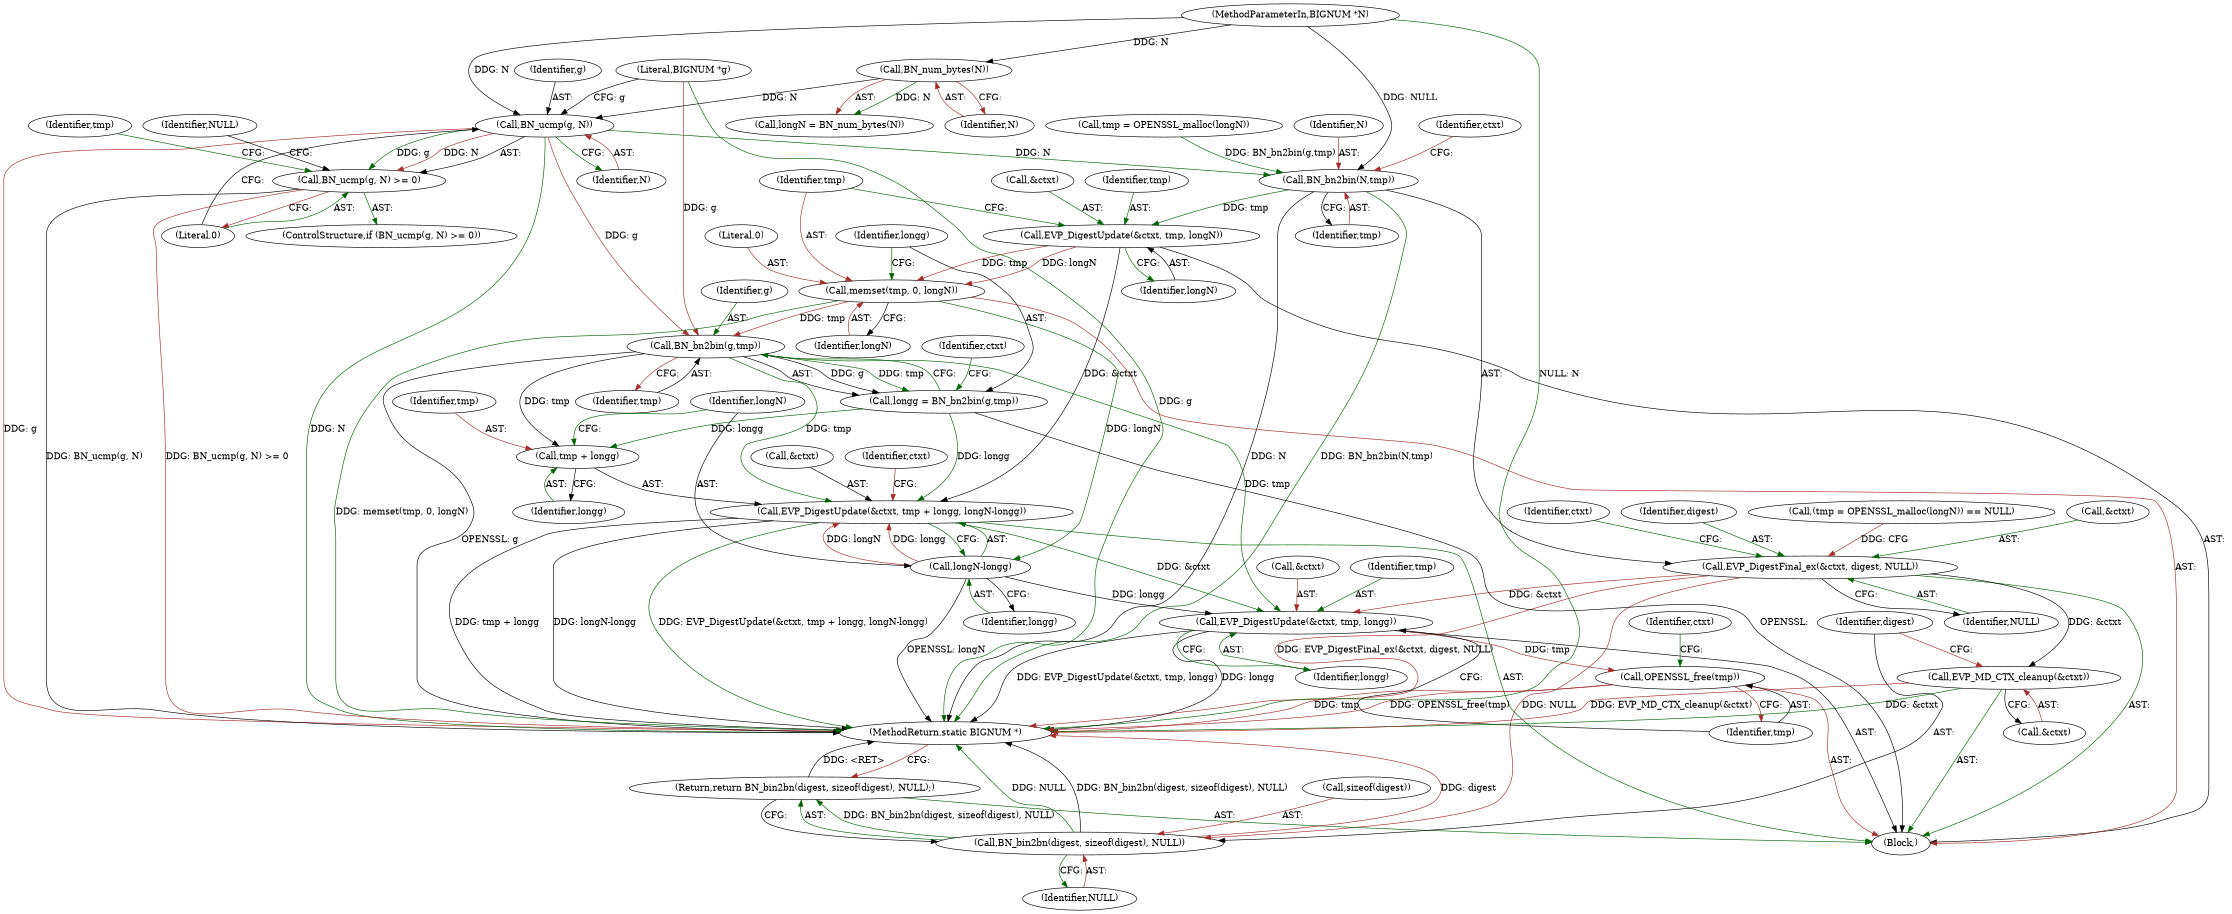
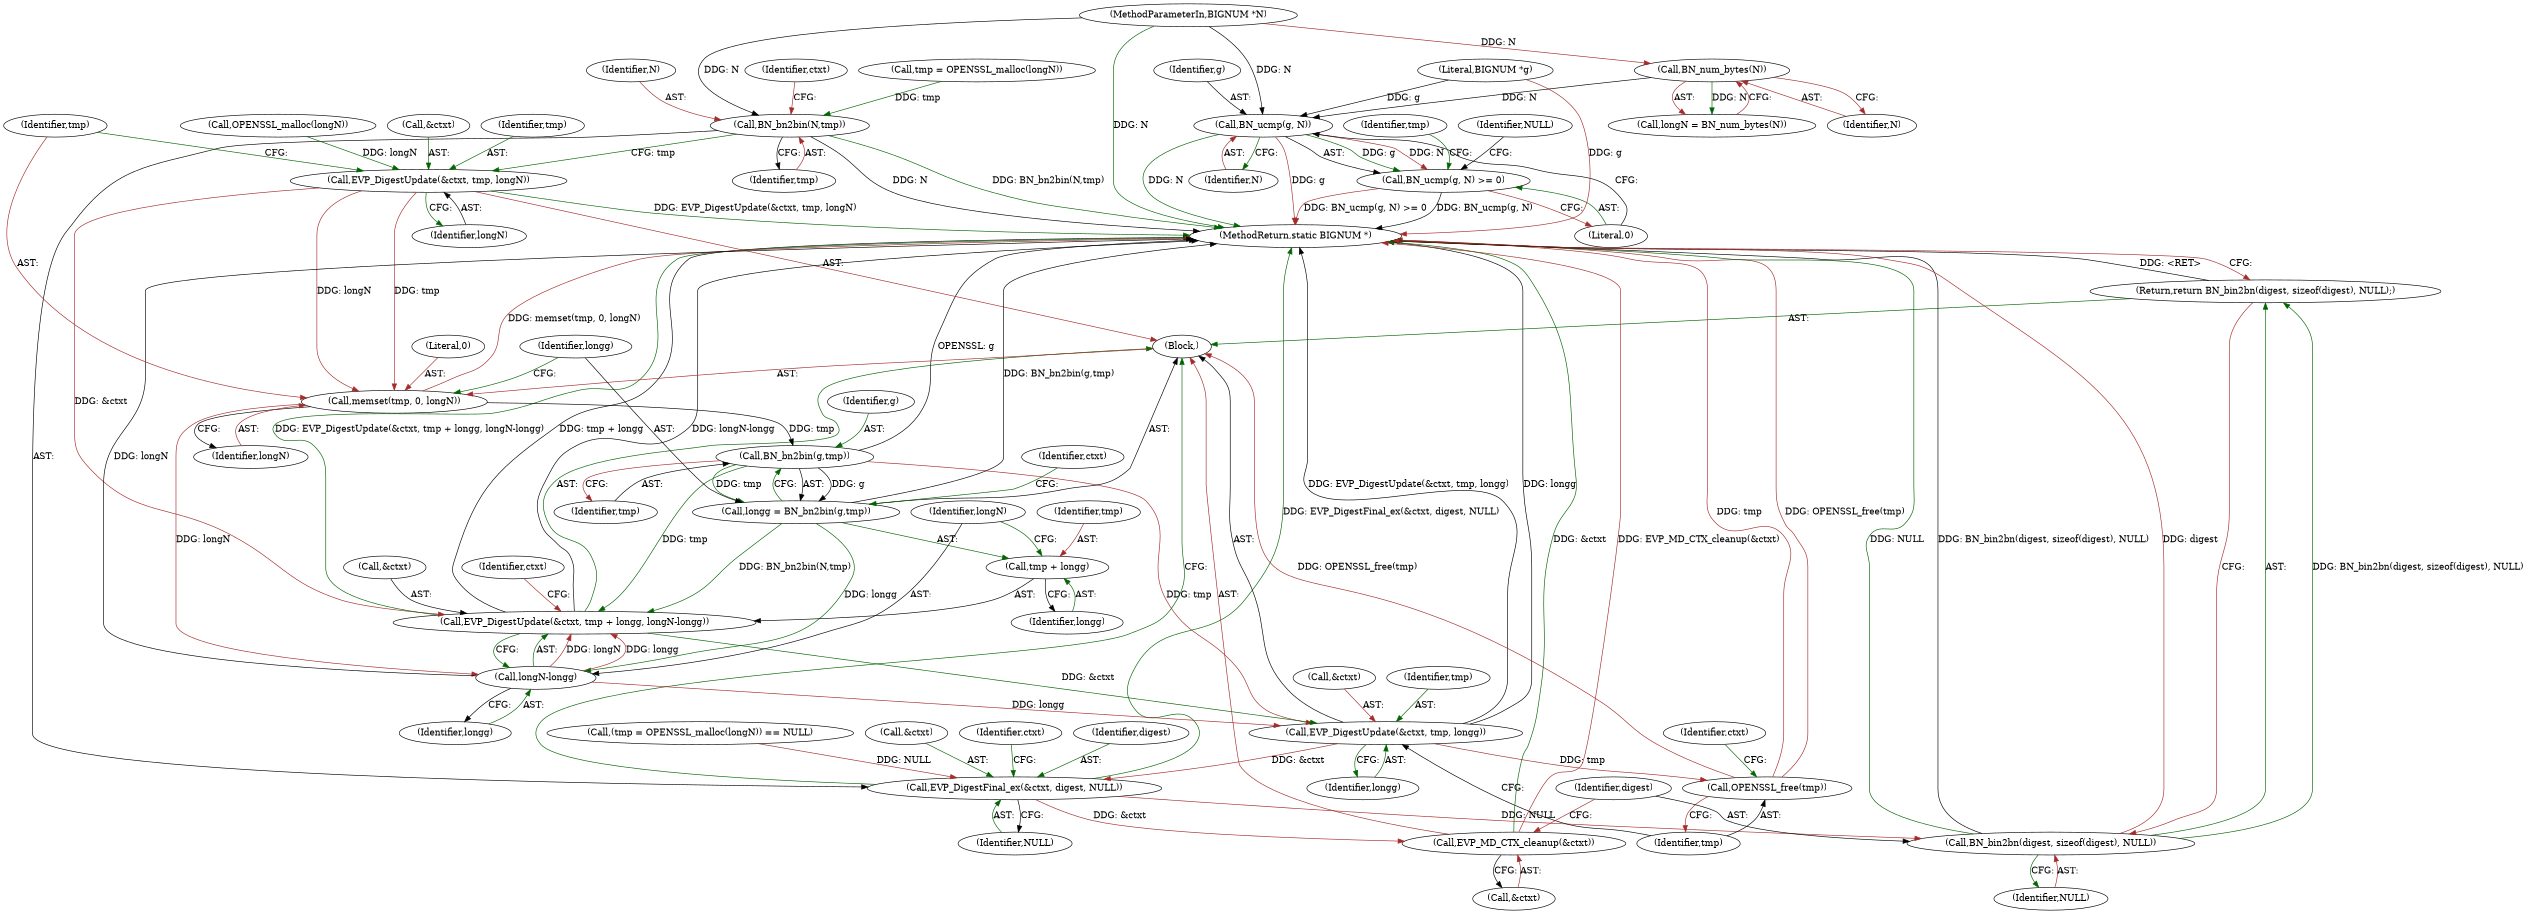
(1112, 43) -> (1454, 43)
(609, 98) -> (1403, 98)
(1410, 98) -> (721, 70)
none -> (1749, 101)
none -> (278, 126)
(936, 152) -> none
(1281, 153) -> (918, 98)
(684, 207) -> none
(1246, 209) -> (653, 153)
none -> (836, 225)
(381, 236) -> none
(603, 243) -> none
(794, 316) -> (644, 407)
(1113, 336) -> (1583, 211)
none -> (1004, 347)
(1560, 374) -> (1131, 126)
(550, 375) -> none
(1116, 387) -> (176, 617)
(1084, 397) -> (1150, 507)
(1069, 400) -> (74, 420)
(1954, 415) -> (796, 262)
(737, 429) -> (949, 540)
(984, 457) -> (795, 567)
(1810, 492) -> (813, 367)
(1885, 540) -> (904, 761)
(336, 553) -> (636, 260)
(1527, 588) -> (1224, 764)
(2033, 593) -> (1215, 834)
(1105, 598) -> (933, 704)
(1786, 623) -> (1161, 429)
none -> (768, 641)
(946, 650) -> (141, 457)
(1322, 663) -> (1237, 607)
(2141, 705) -> (1198, 567)
(1957, 758) -> (1227, 675)
(1843, 761) -> (1357, 567)
(1367, 788) -> none
(832, 836) -> (2217, 591)
